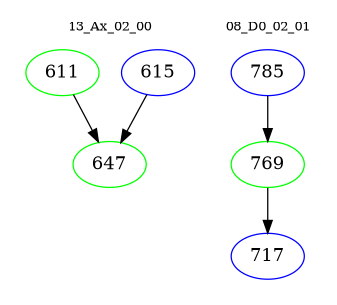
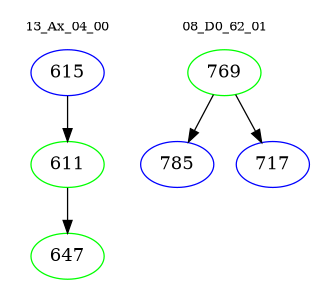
(110, 27) -> (68, 27)
(268, 27) -> (225, 27)
(268, 112) -> (204, 113)
(137, 113) -> (68, 112)
